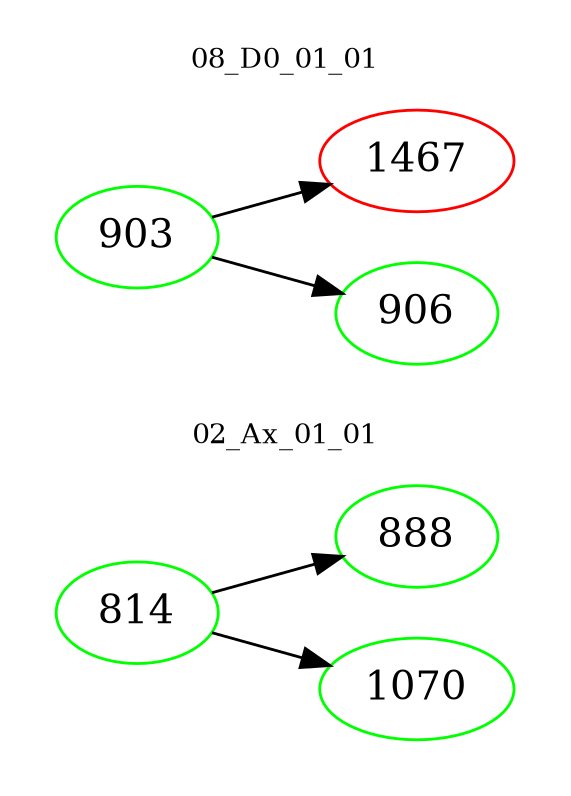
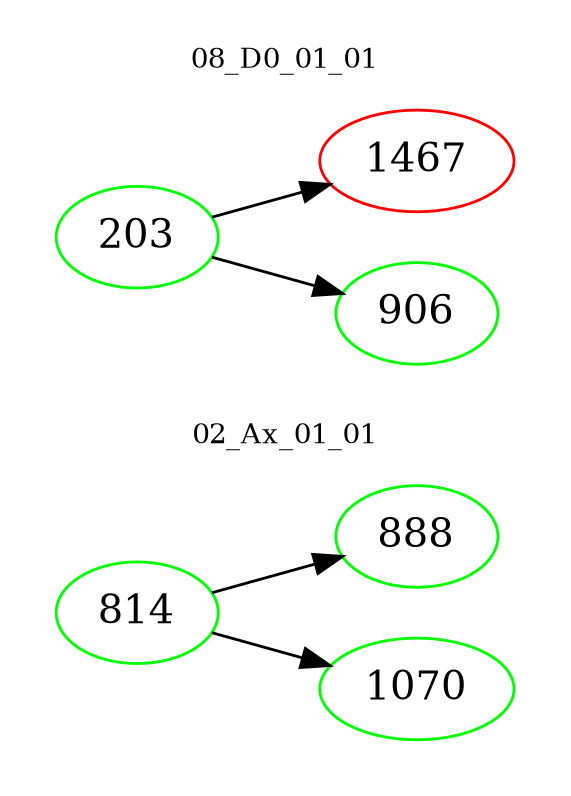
(137, 237) -> (137, 237)
